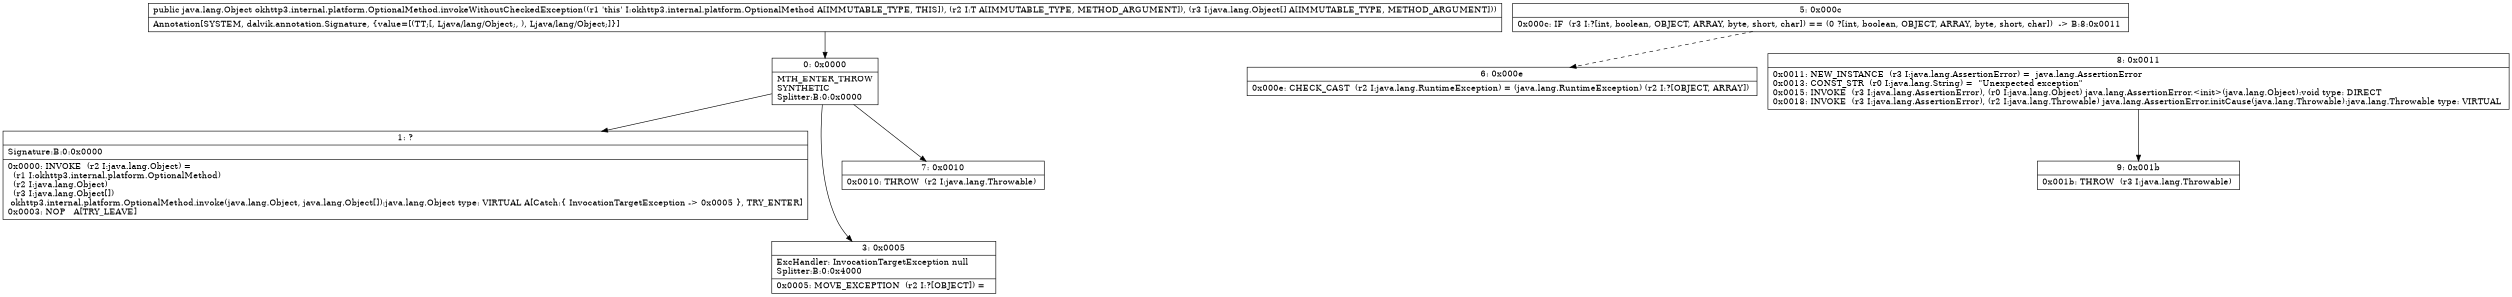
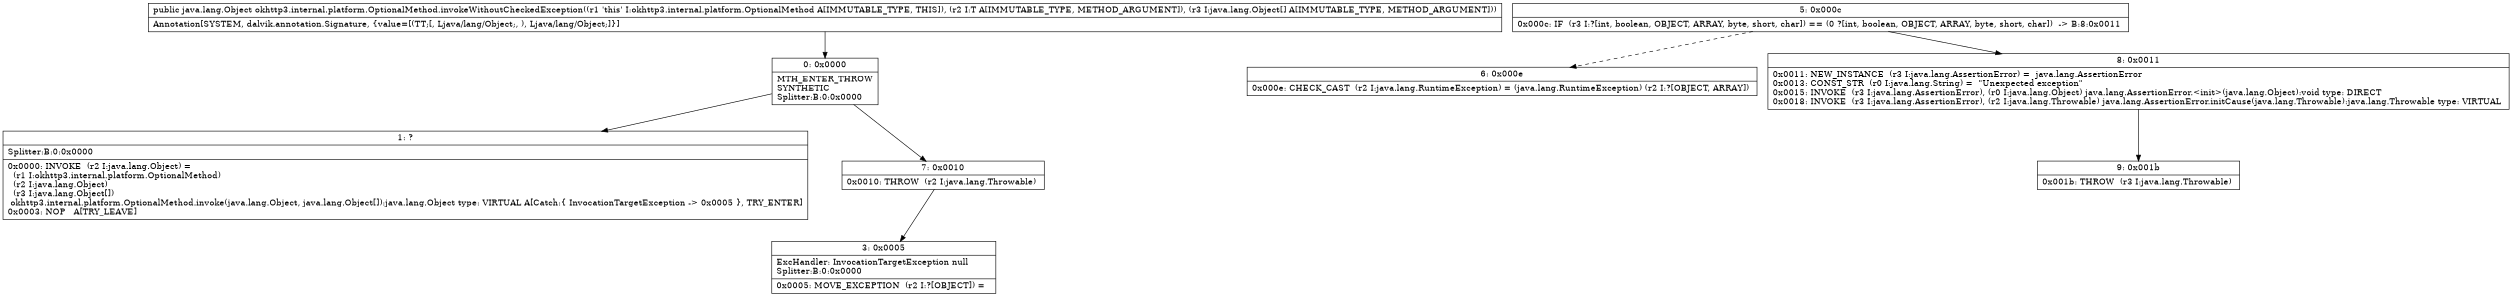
none -> (1942, 42)
(55, 152) -> (51, 152)
(824, 173) -> (919, 213)
(820, 271) -> (820, 271)
